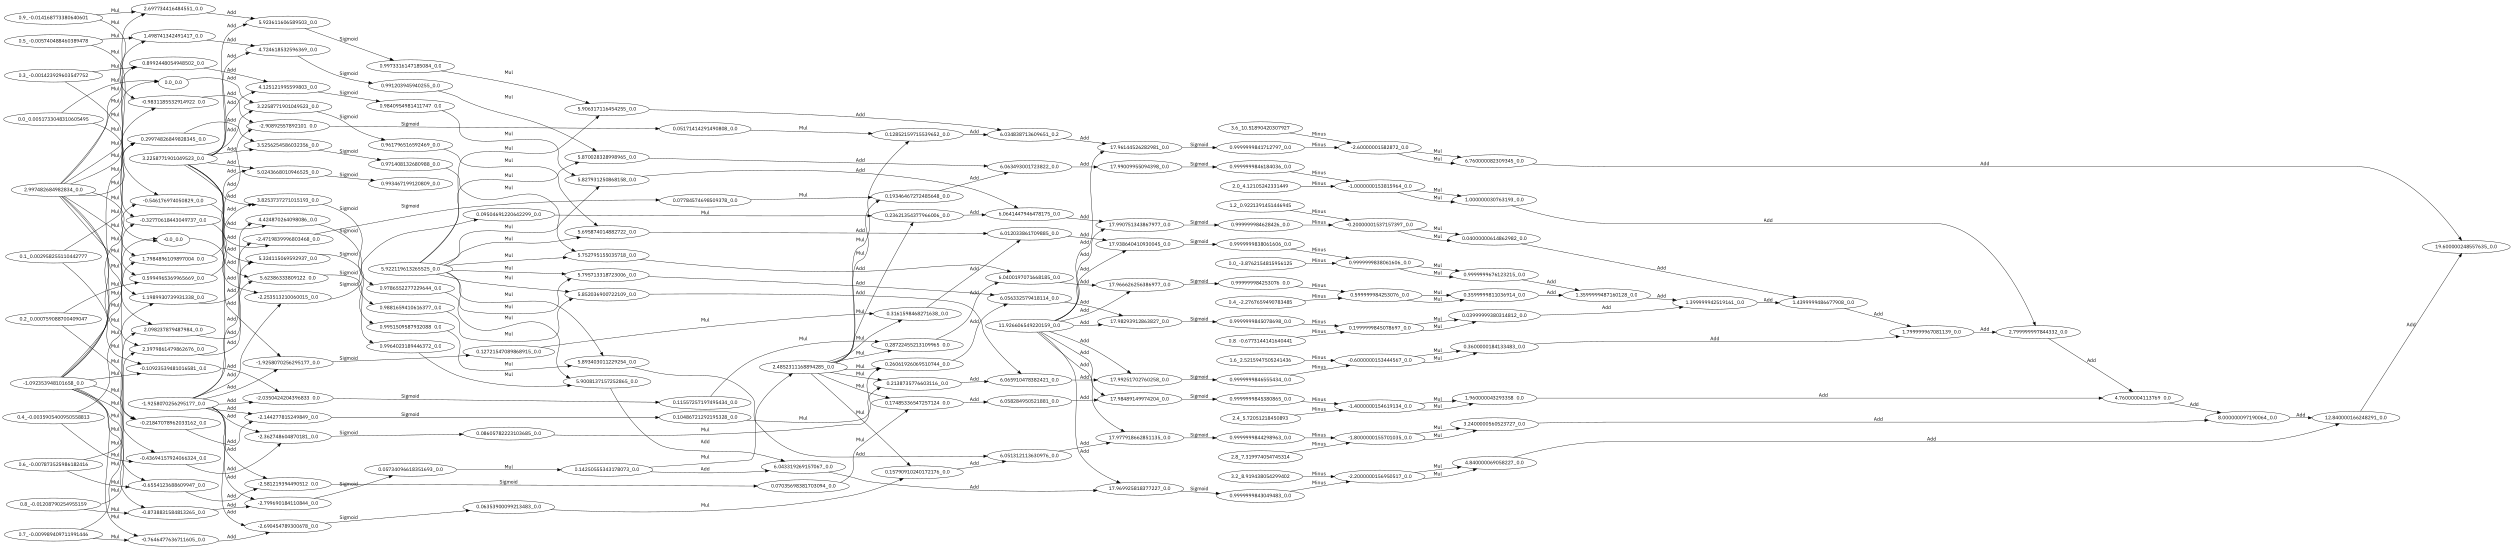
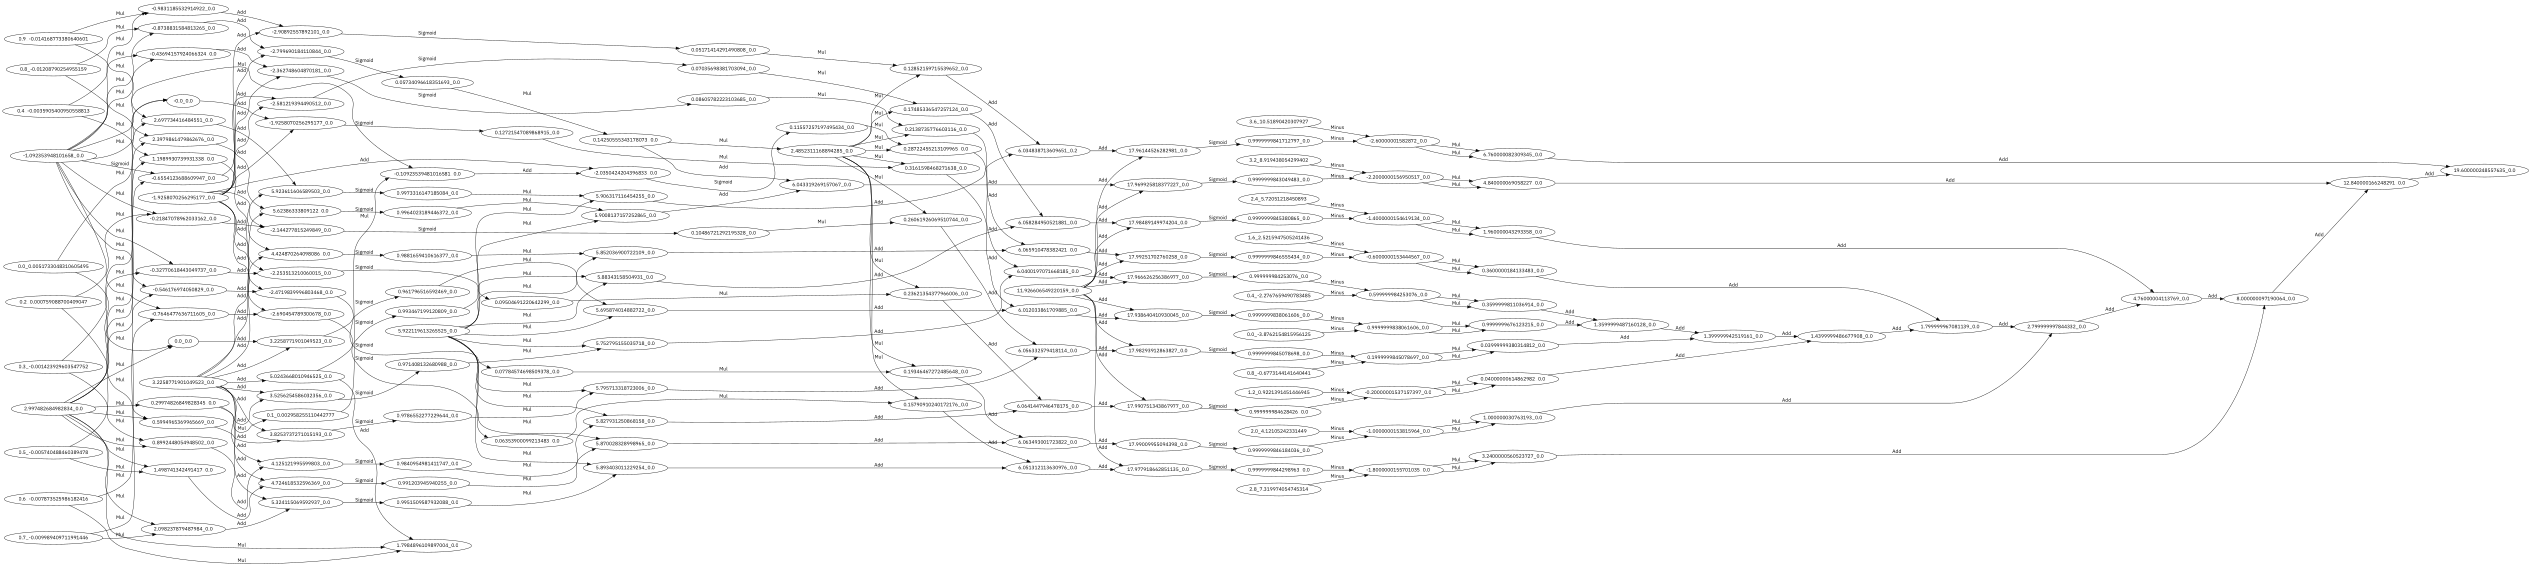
(224, 189) -> (375, 460)
(117, 216) -> (239, 432)
none -> (625, 277)
(115, 416) -> (120, 164)
